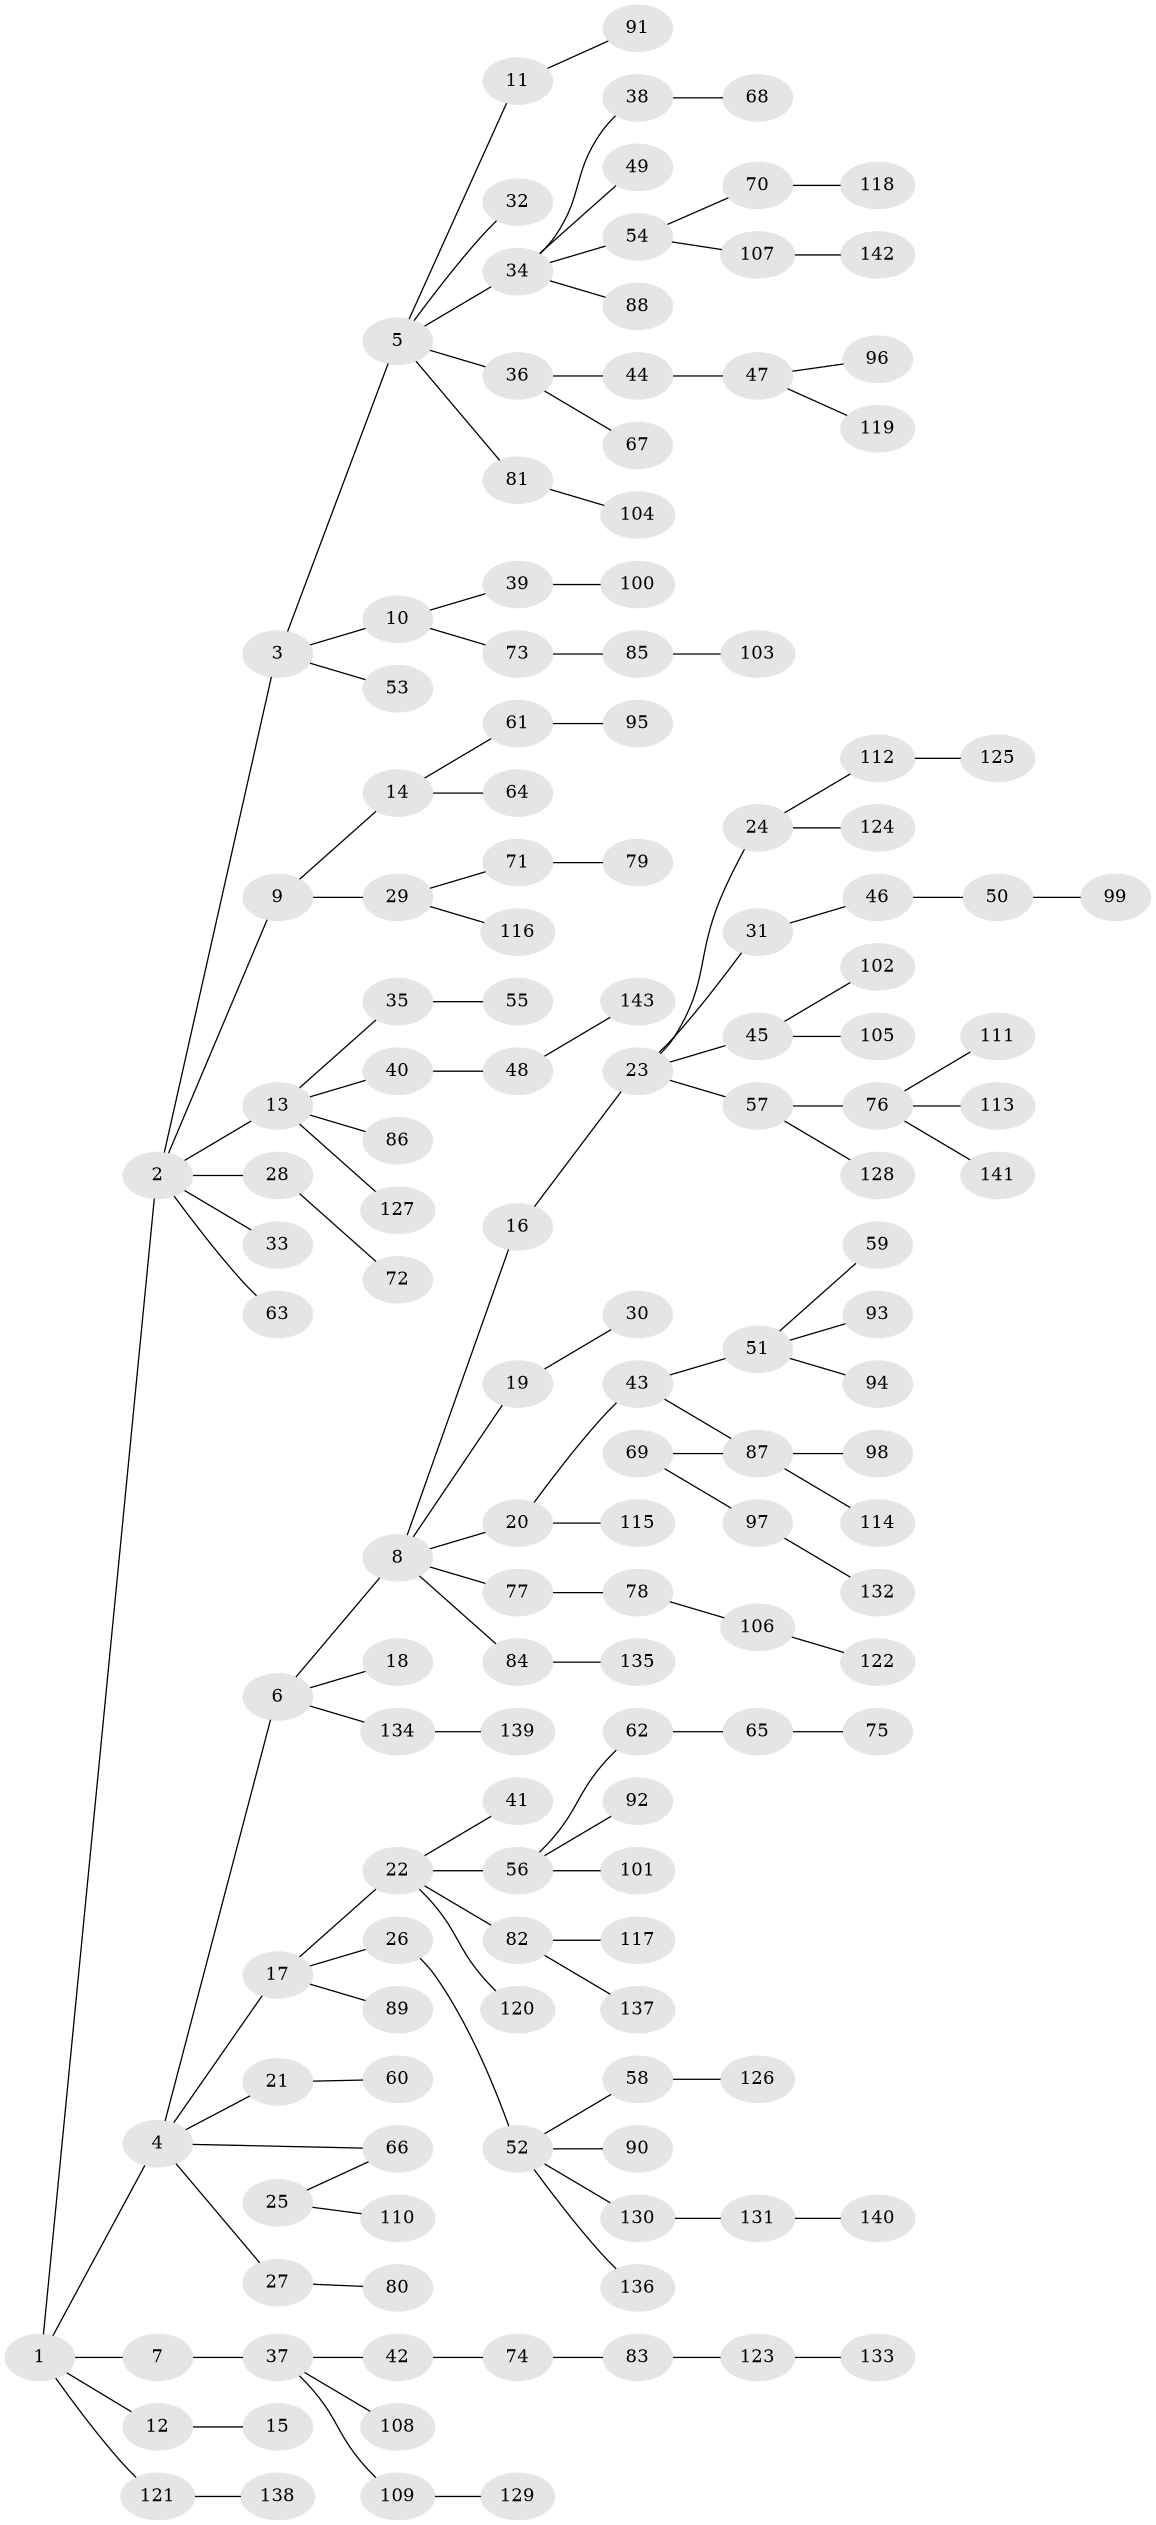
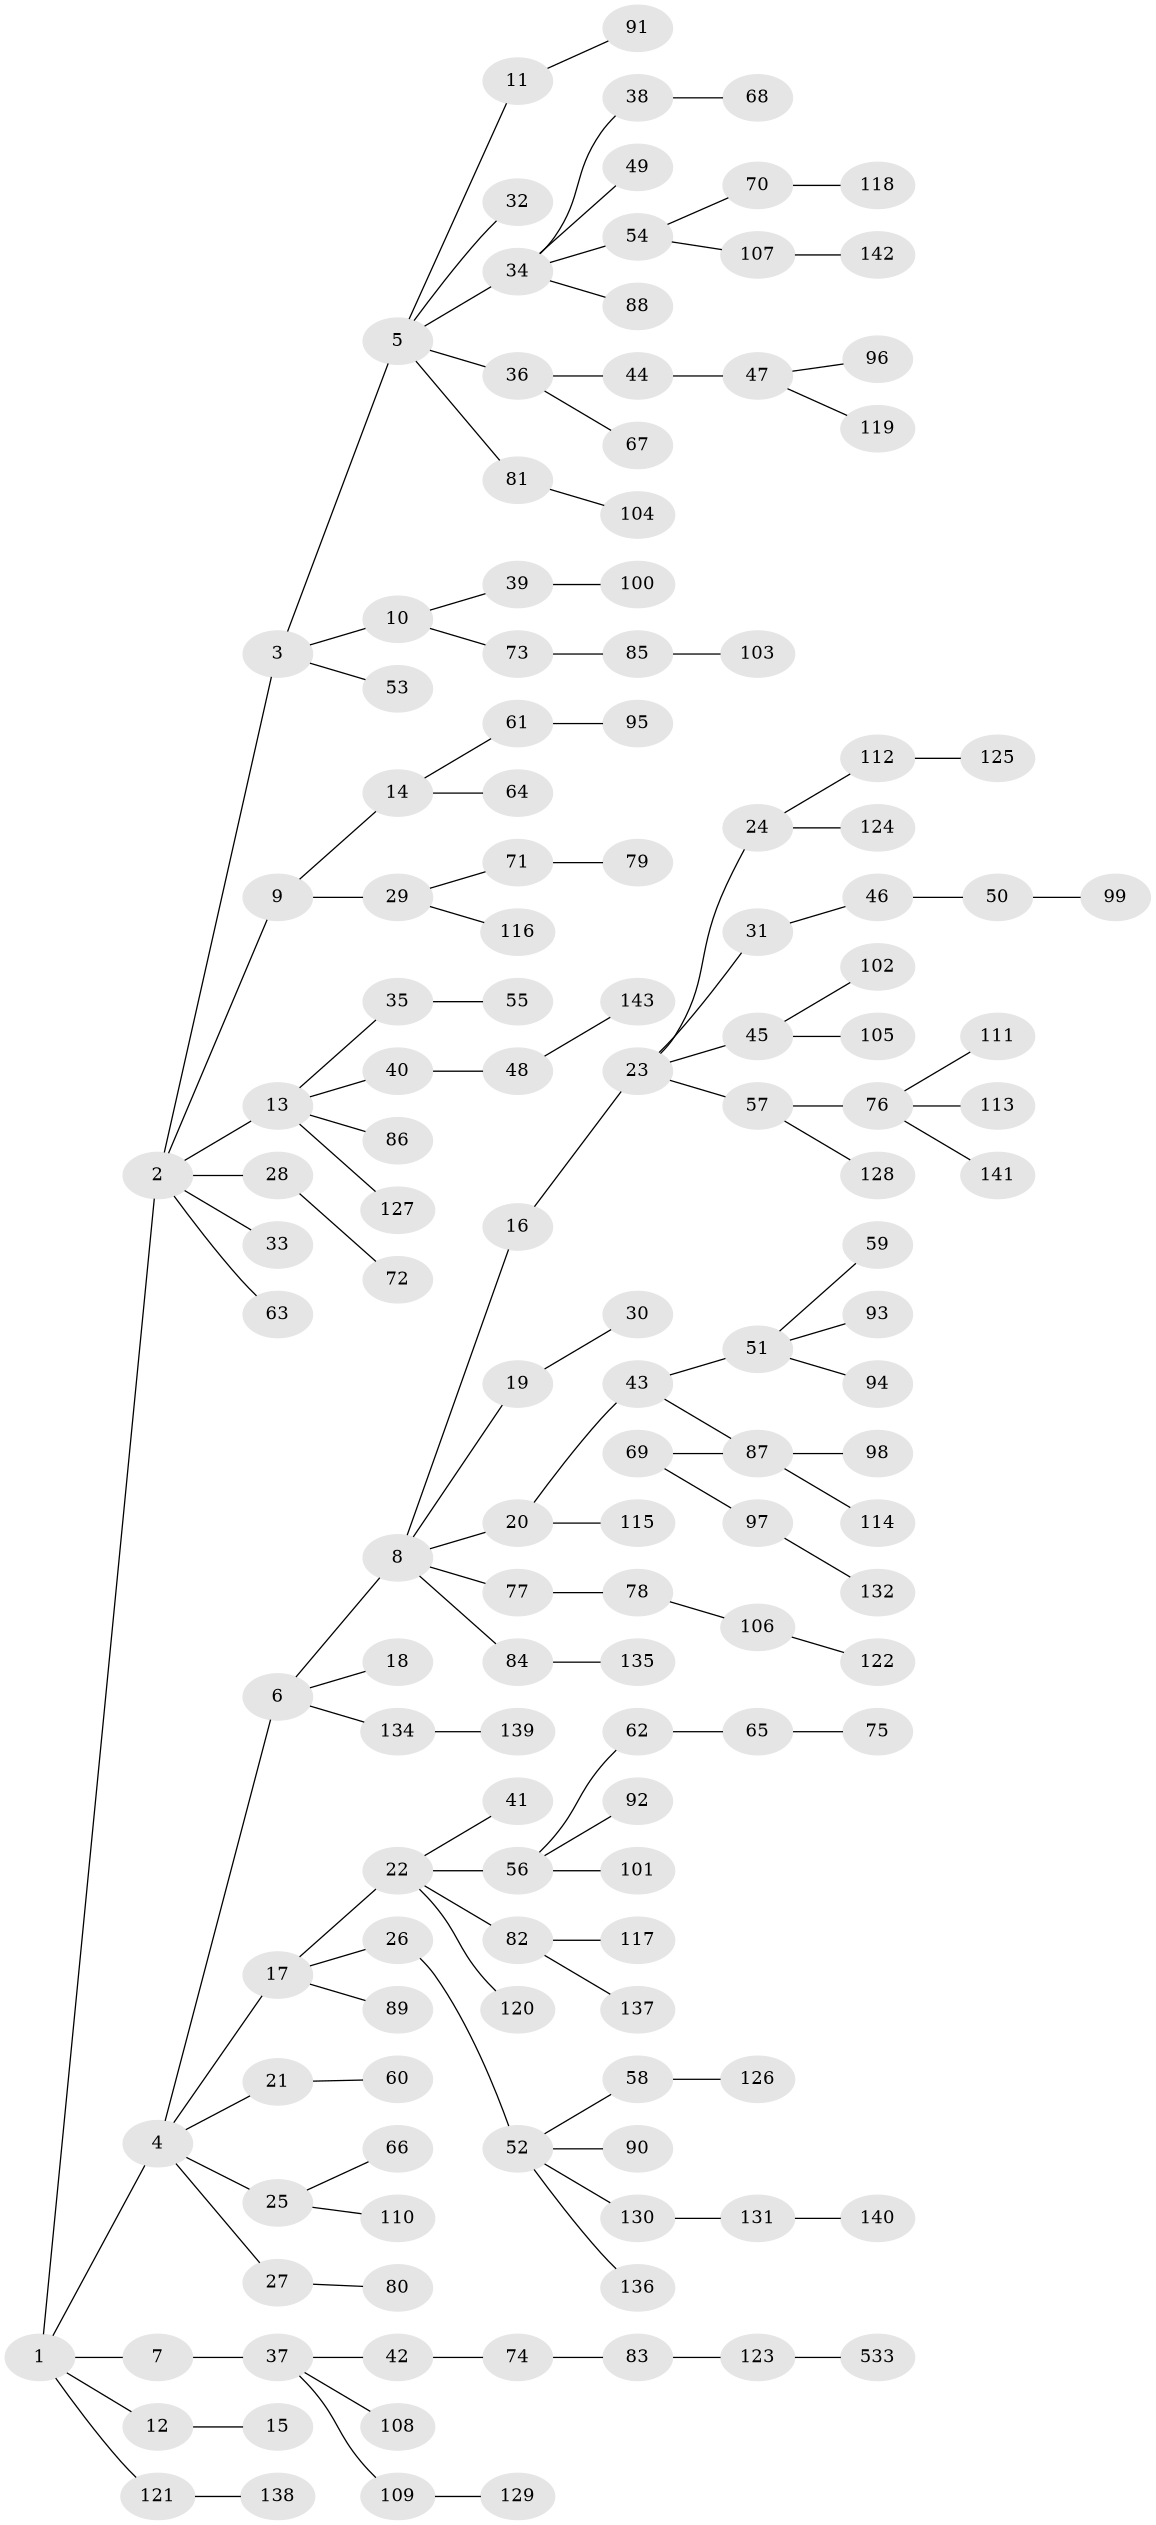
(278, 2146) -> (218, 2173)
(878, 2357) -> (878, 2357)
